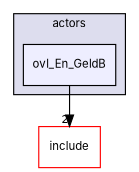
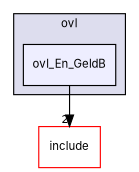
(70, 25) -> (70, 25)
